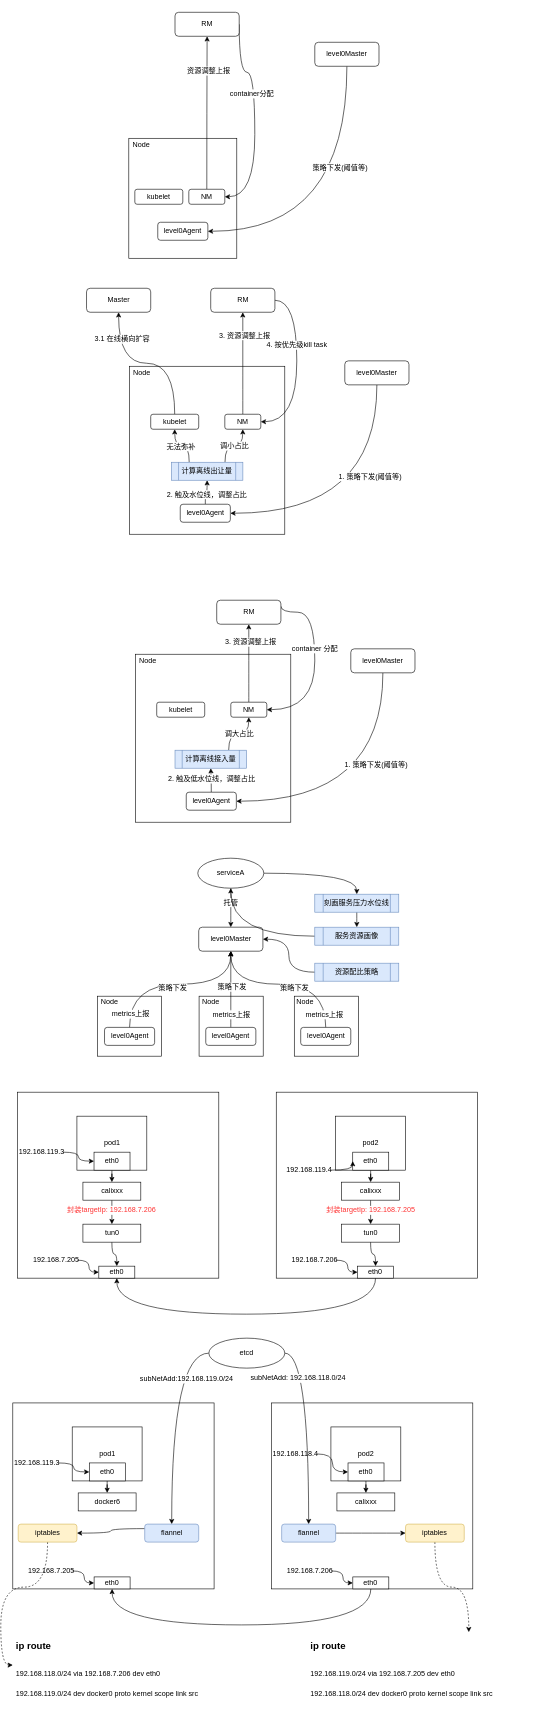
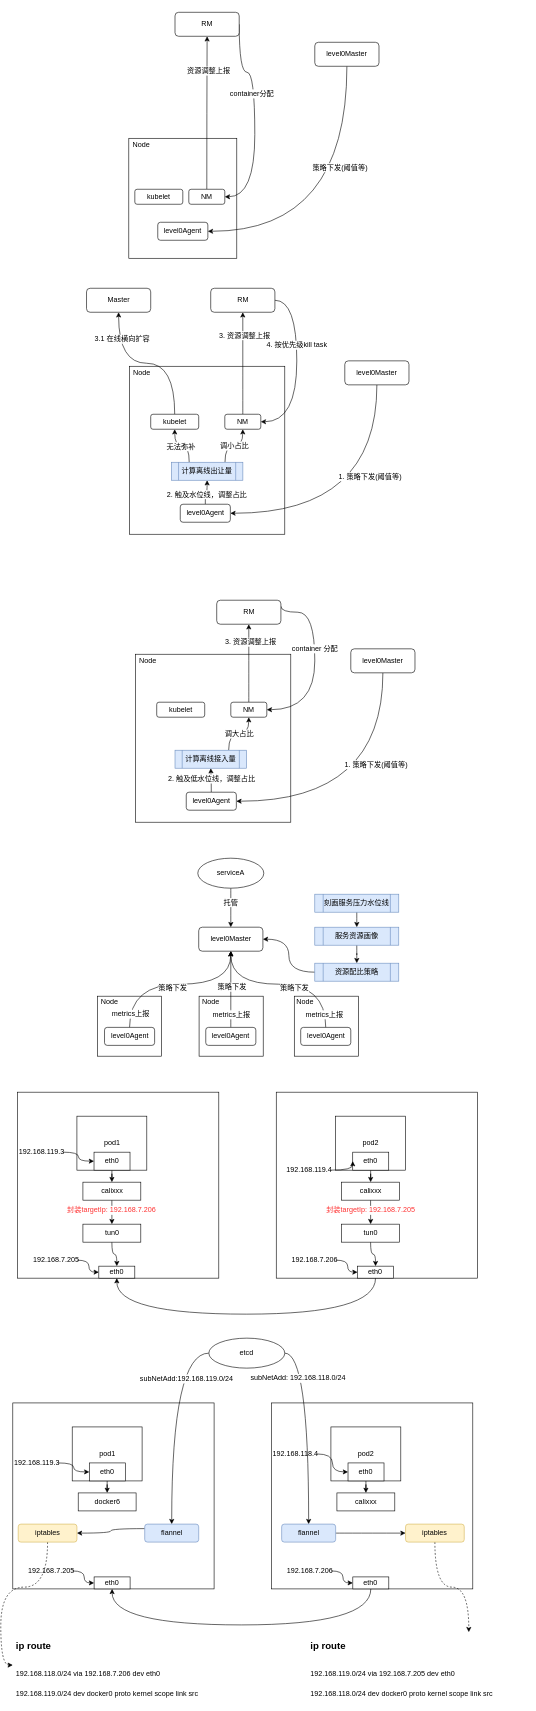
(325, 876) -> none
(267, 931) -> (357, 954)
